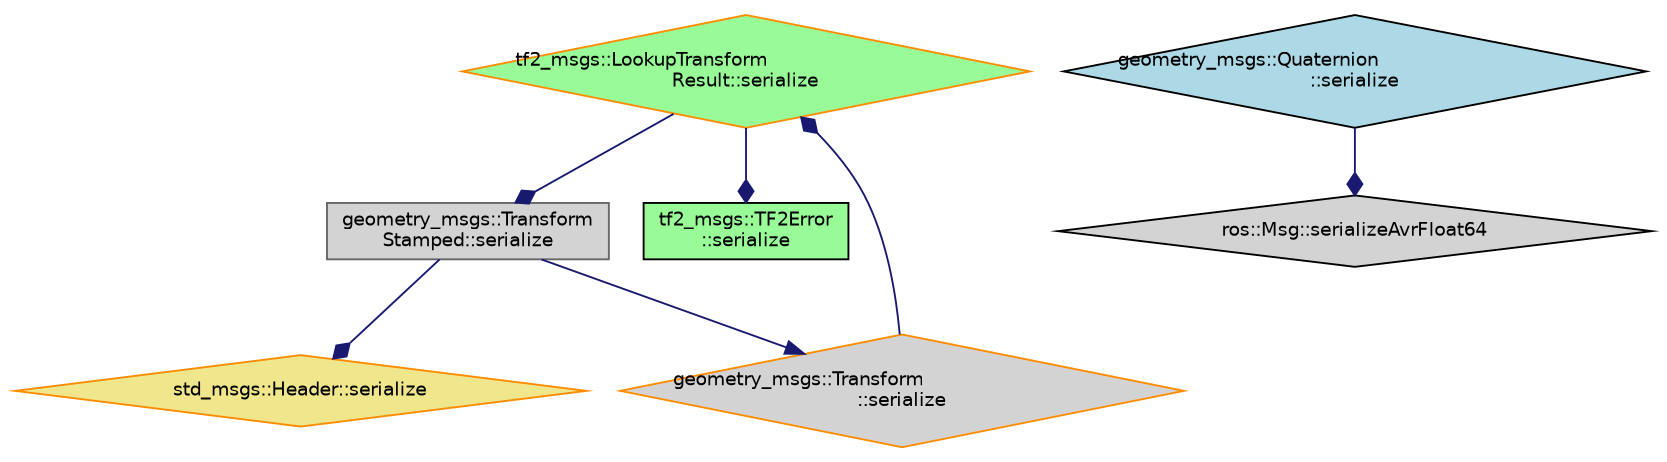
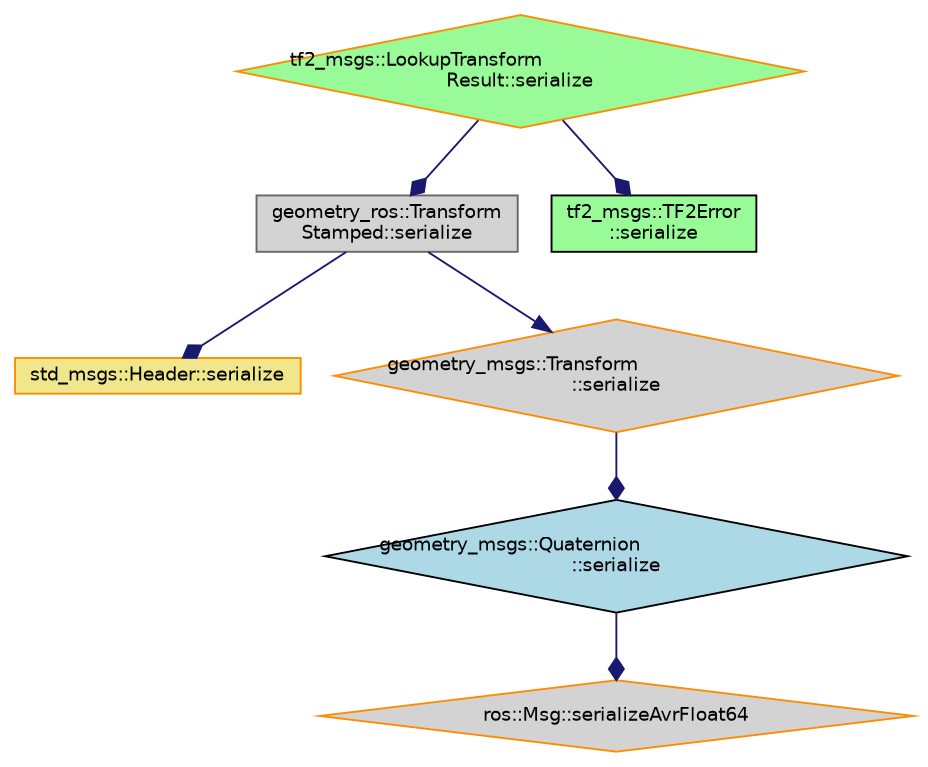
(877, 226) -> (616, 455)
(468, 231) -> (387, 224)
(1355, 231) -> (616, 716)
(301, 391) -> (158, 376)
